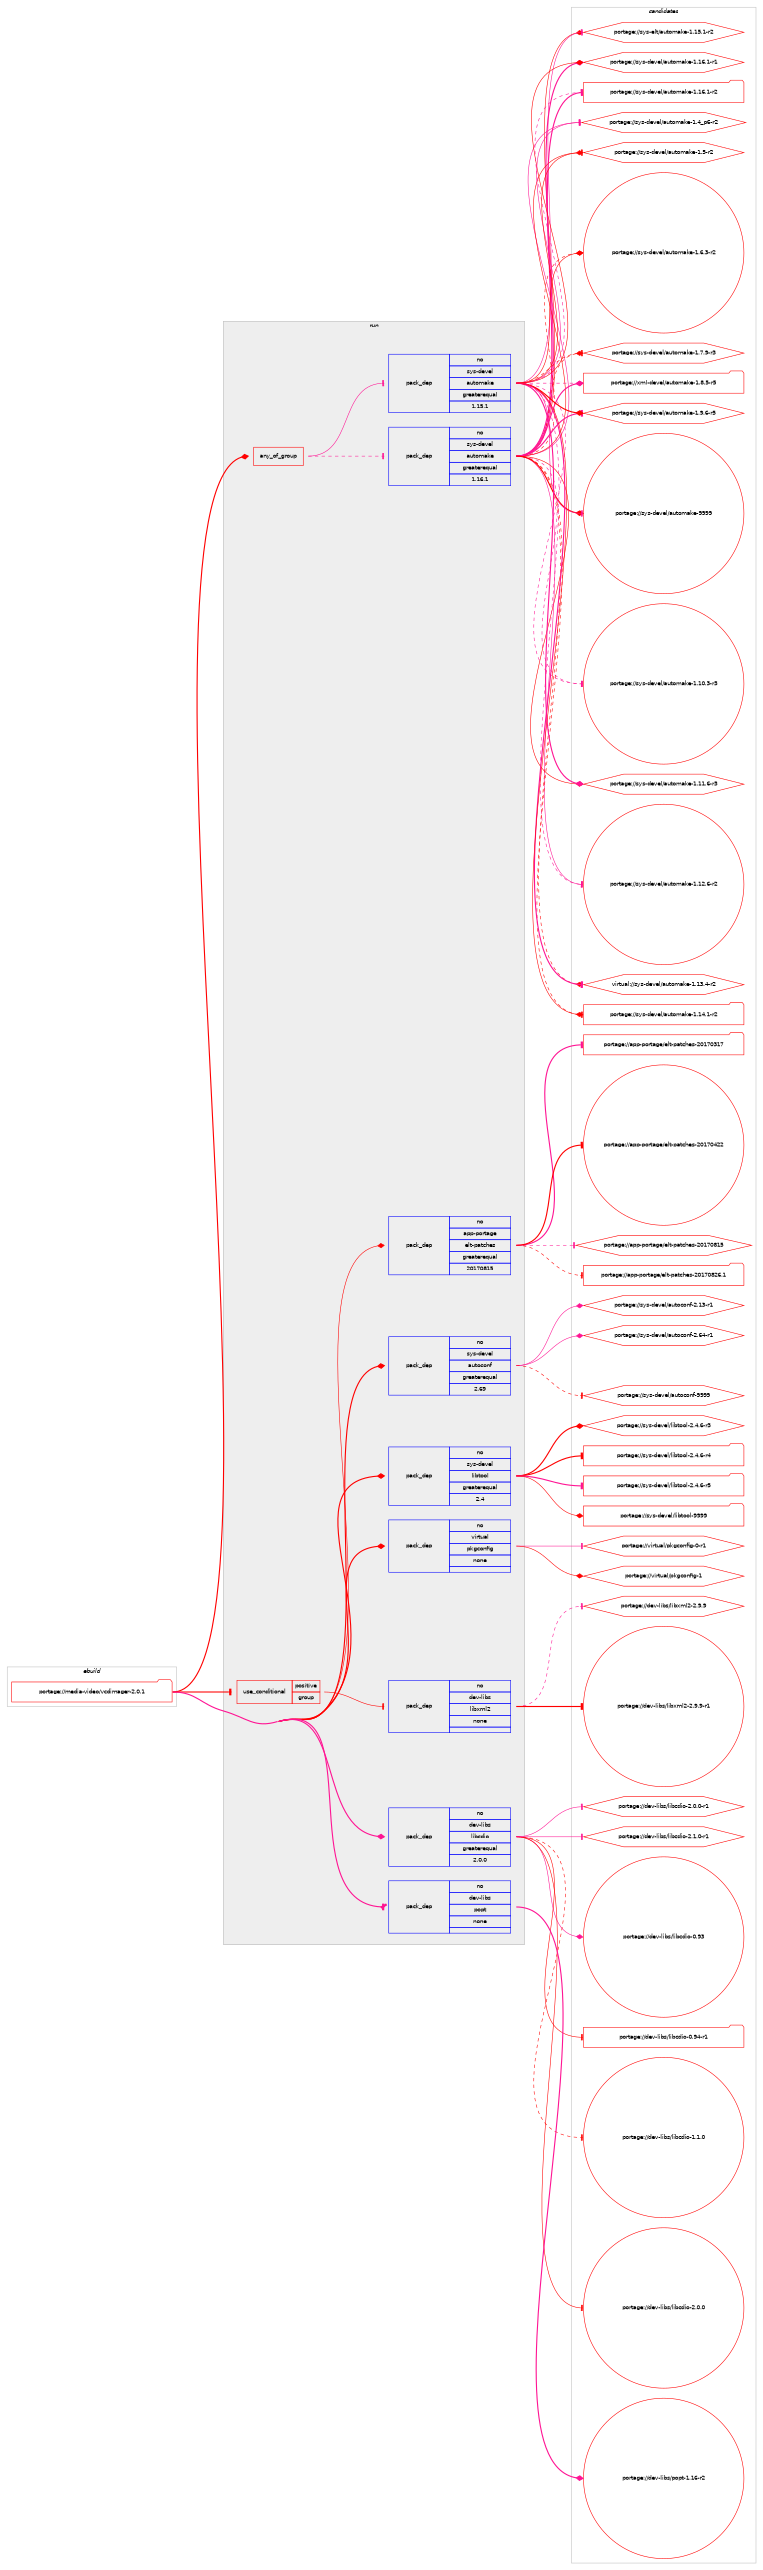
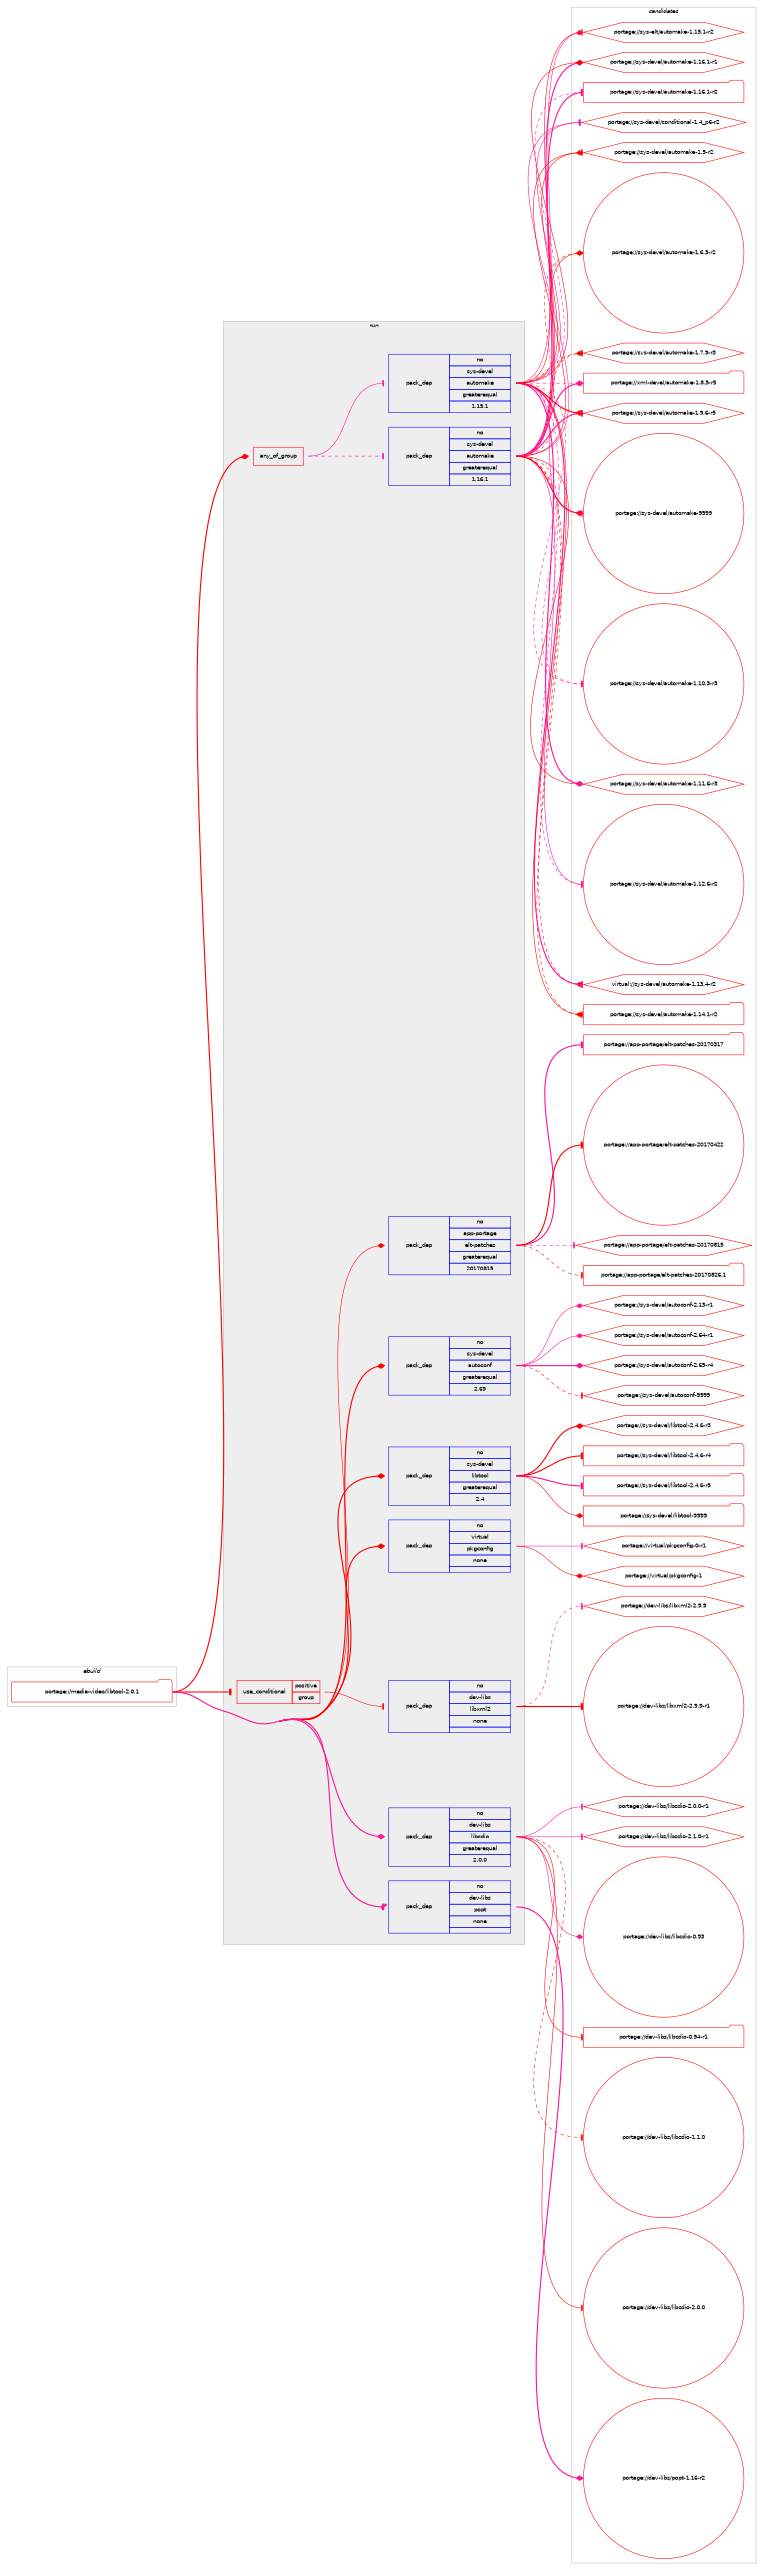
(664, 123) -> (664, 123)
none -> (664, 1366)
(92, 1692) -> (92, 1692)
